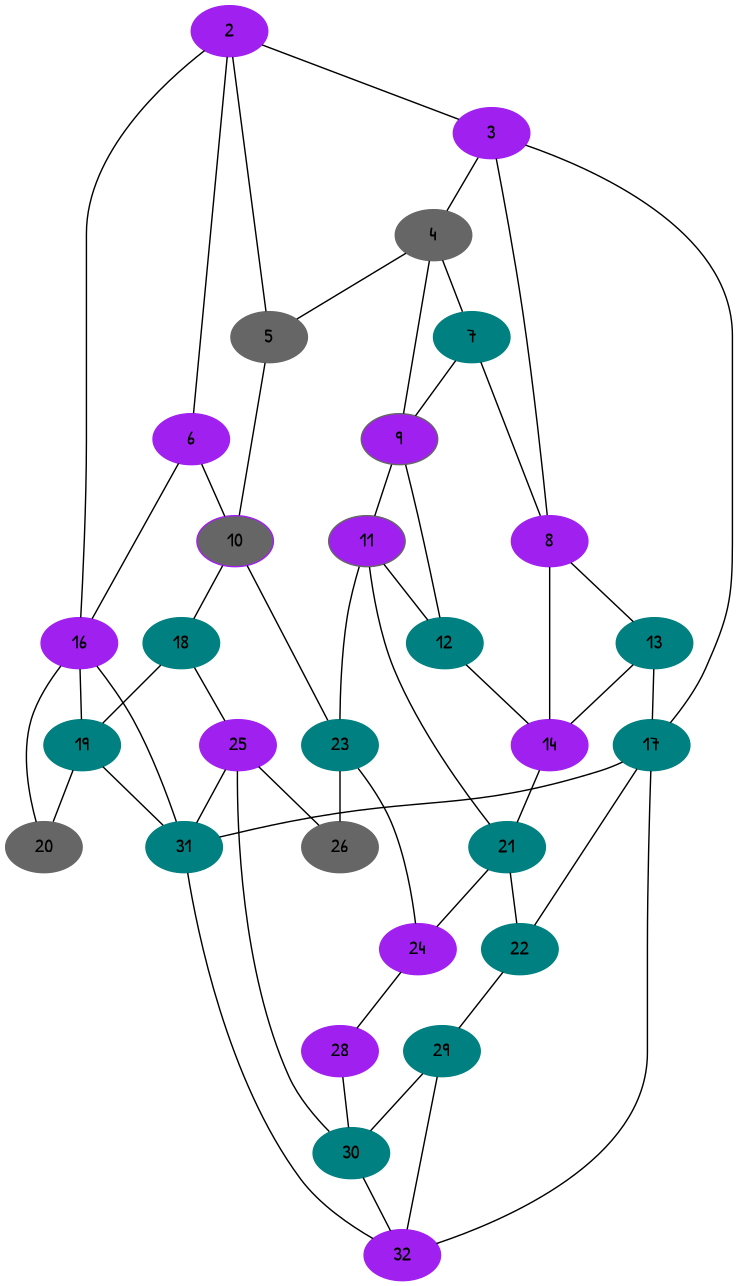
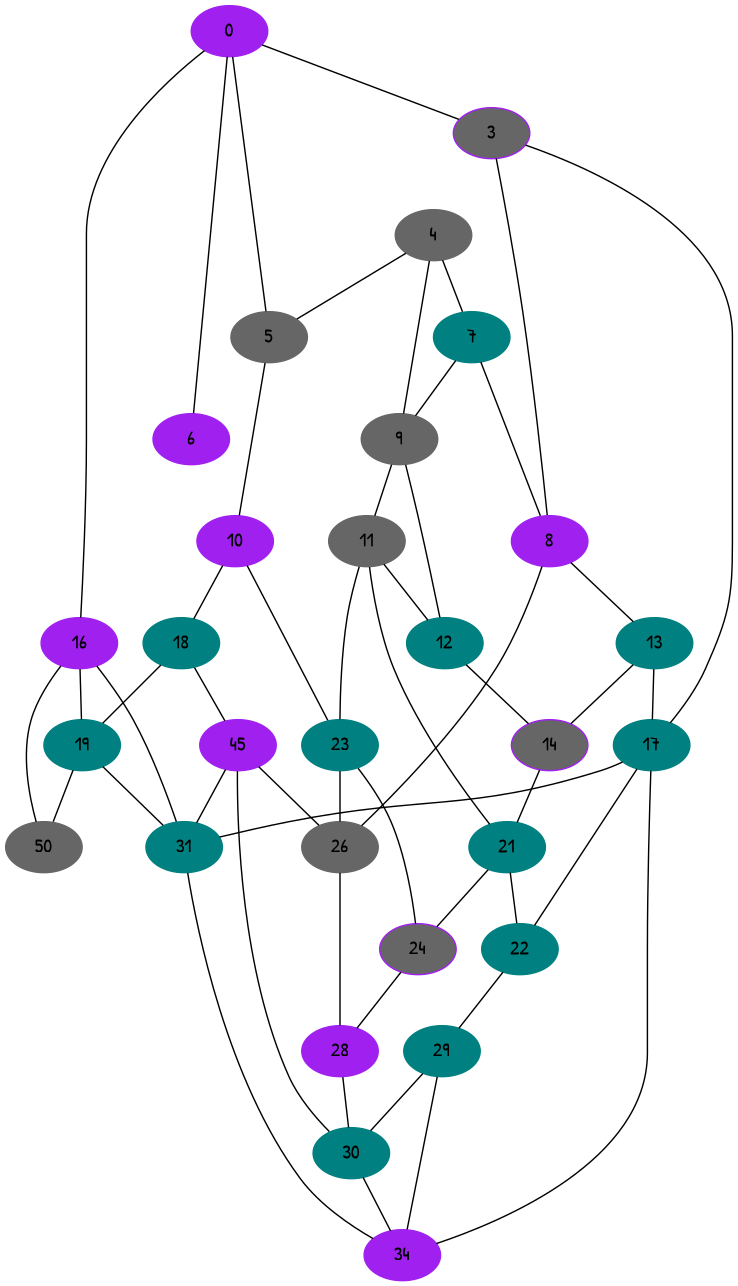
(230, 31) -> (230, 31)
(492, 133) -> (492, 133)
(463, 184) -> none
(400, 439) -> (400, 439)
(213, 490) -> none
(135, 541) -> none
(235, 541) -> (235, 541)
(367, 541) -> (367, 541)
(550, 643) -> (469, 707)
(238, 745) -> (238, 745)
(550, 745) -> (550, 745)
(44, 847) -> (44, 847)
none -> (340, 949)
(418, 949) -> (418, 949)
(402, 1255) -> (402, 1255)
